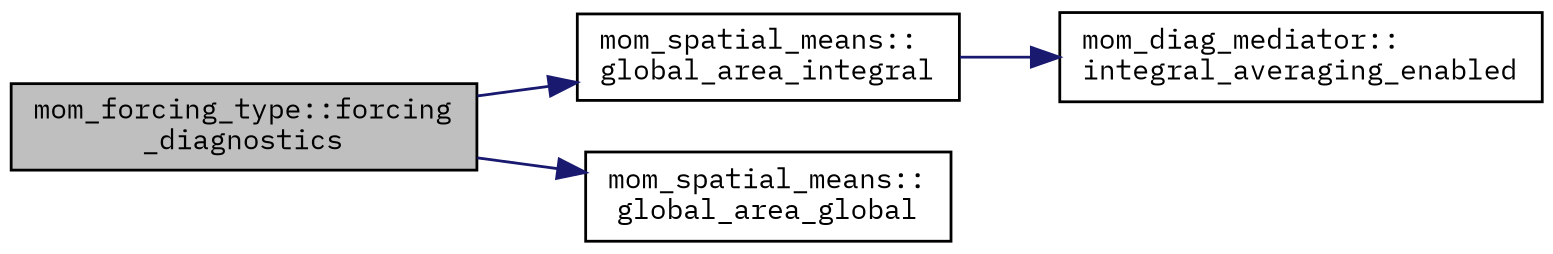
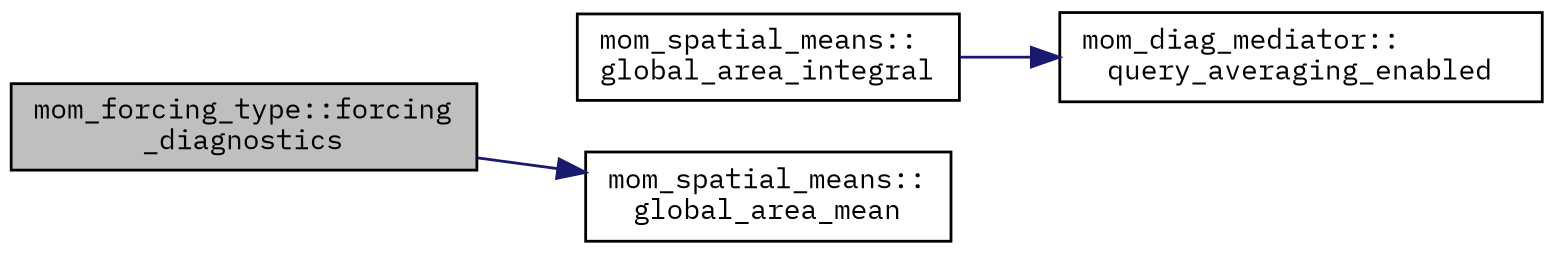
(1301, 57) -> (1301, 57)
(513, 91) -> none
(768, 197) -> (768, 197)
